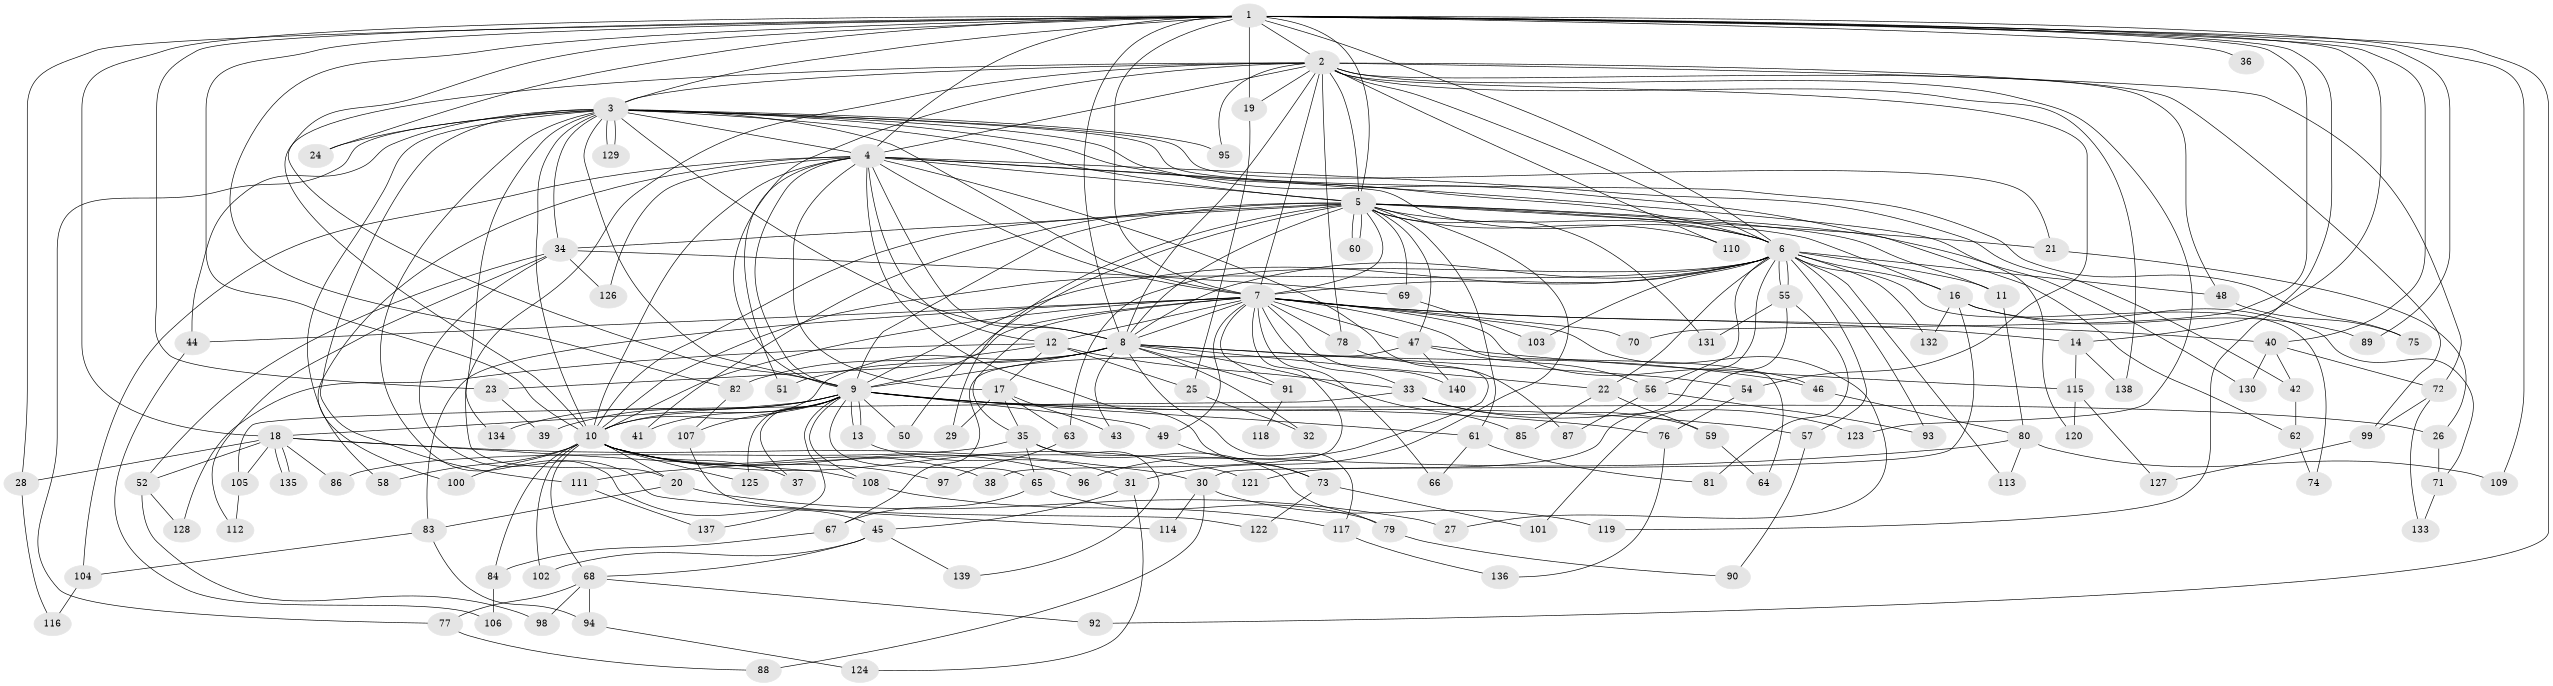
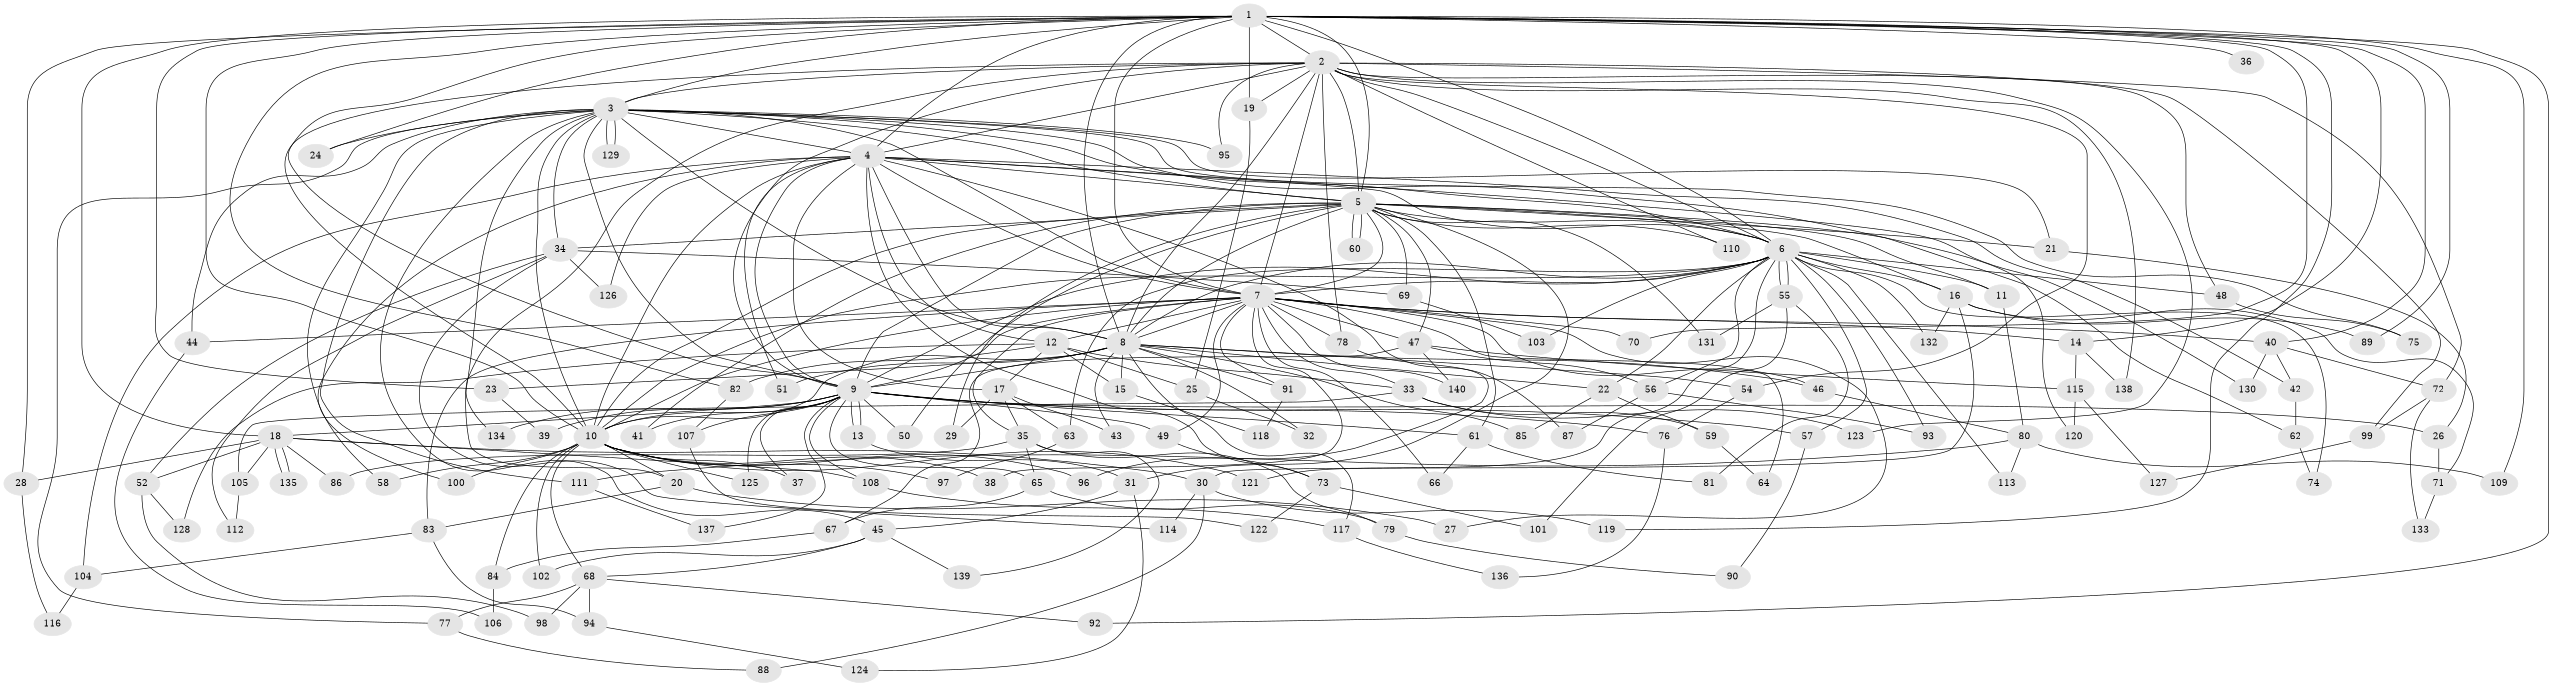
none -> (1121, 390)
